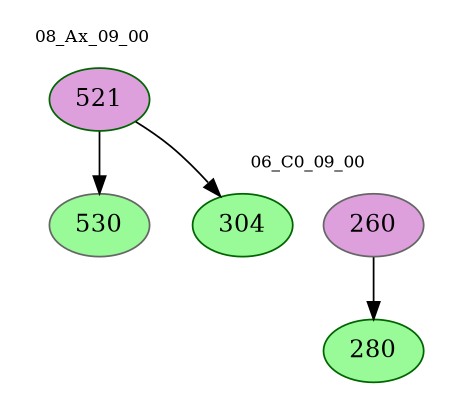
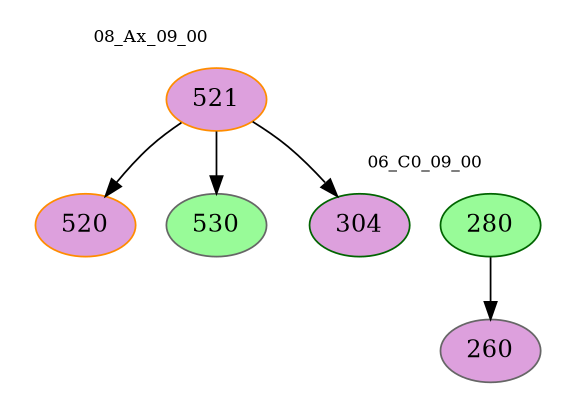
(100, 100) -> (216, 100)
none -> (86, 225)
(243, 225) -> (360, 225)
(374, 280) -> (491, 280)
